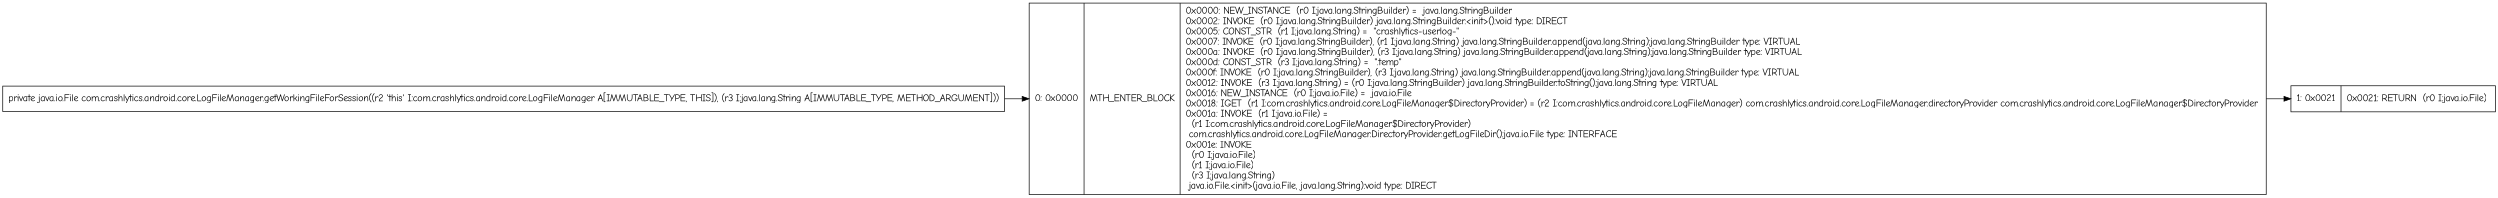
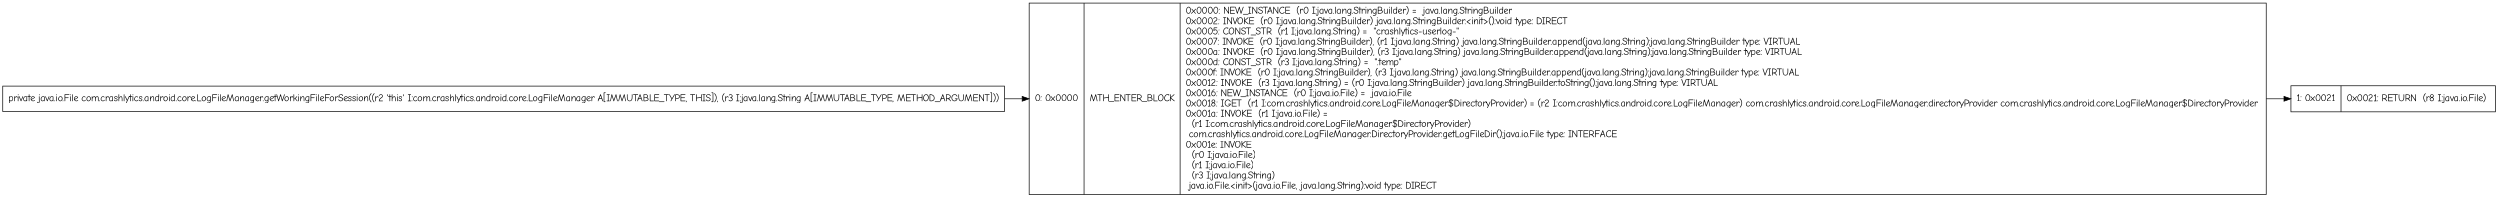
(2418, 98) -> (2418, 98)
